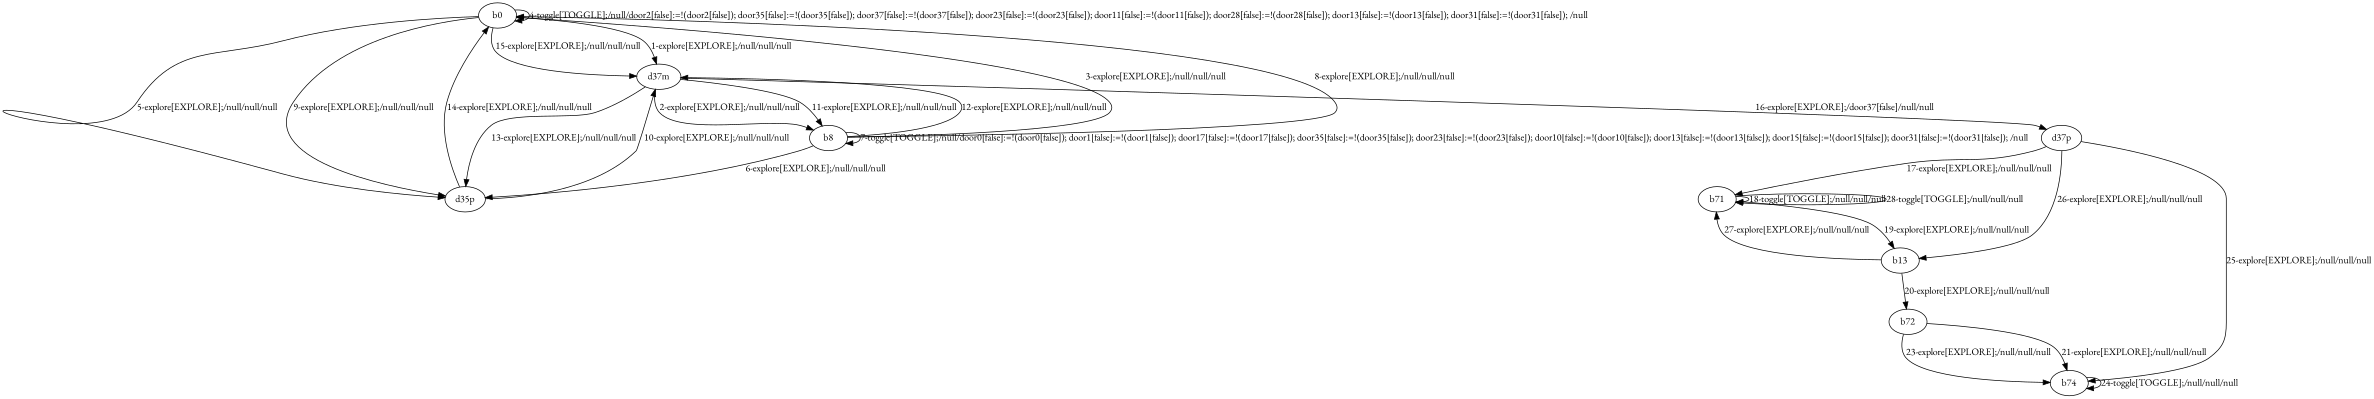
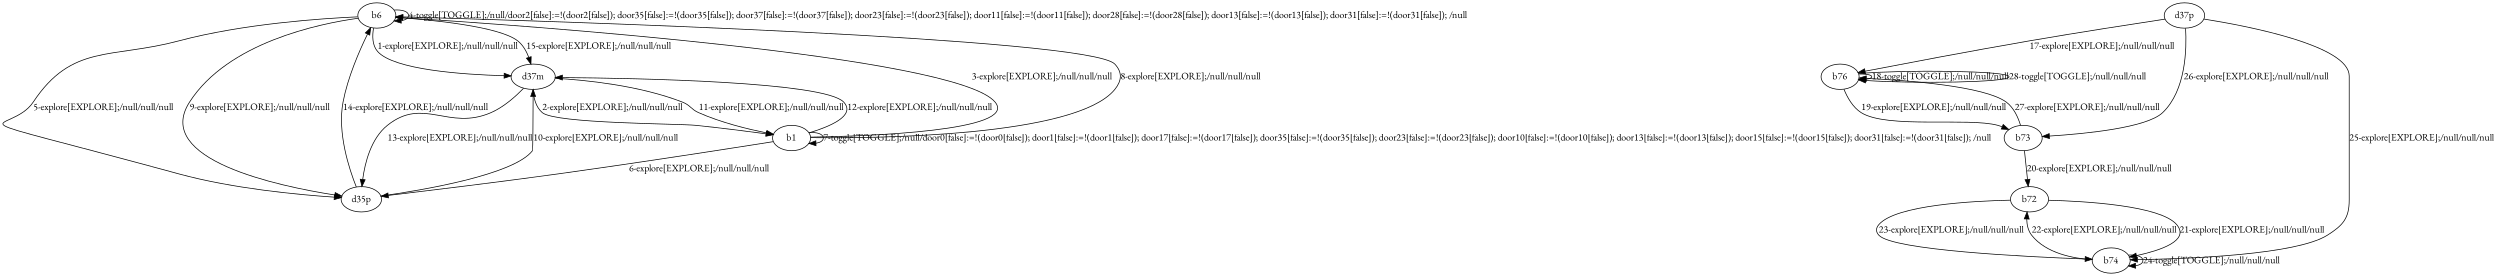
(498, 15) -> (377, 15)
(1361, 99) -> none
(829, 138) -> (792, 138)
(1717, 199) -> (1840, 77)
none -> (2051, 250)
(1900, 261) -> (2023, 138)
